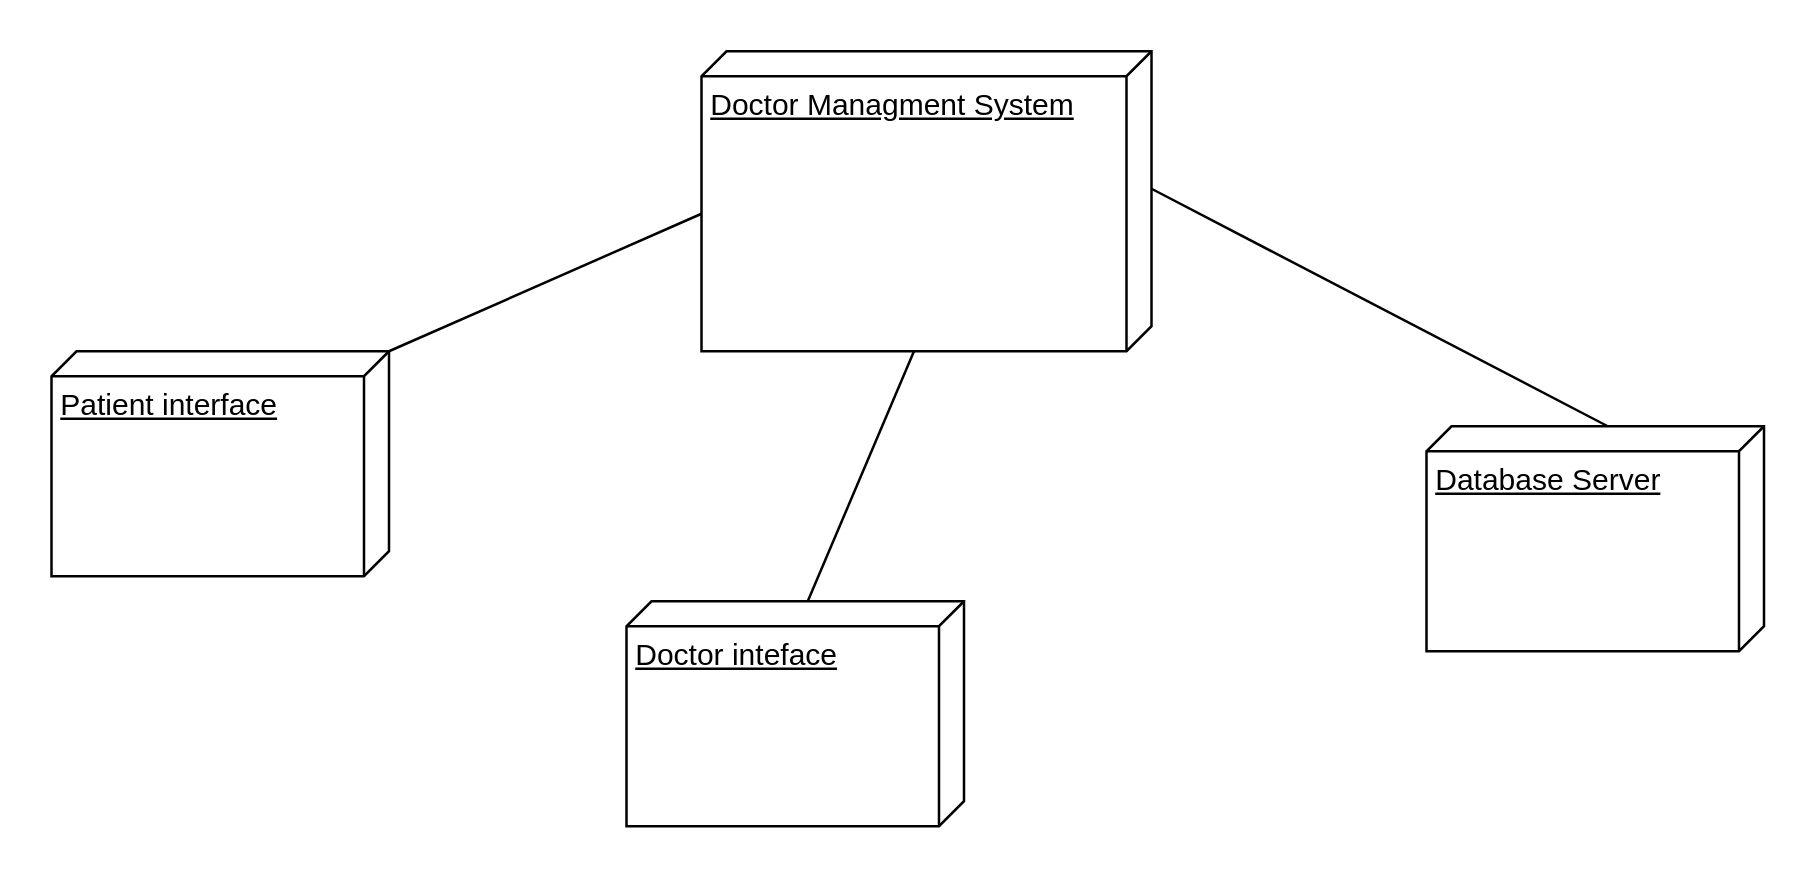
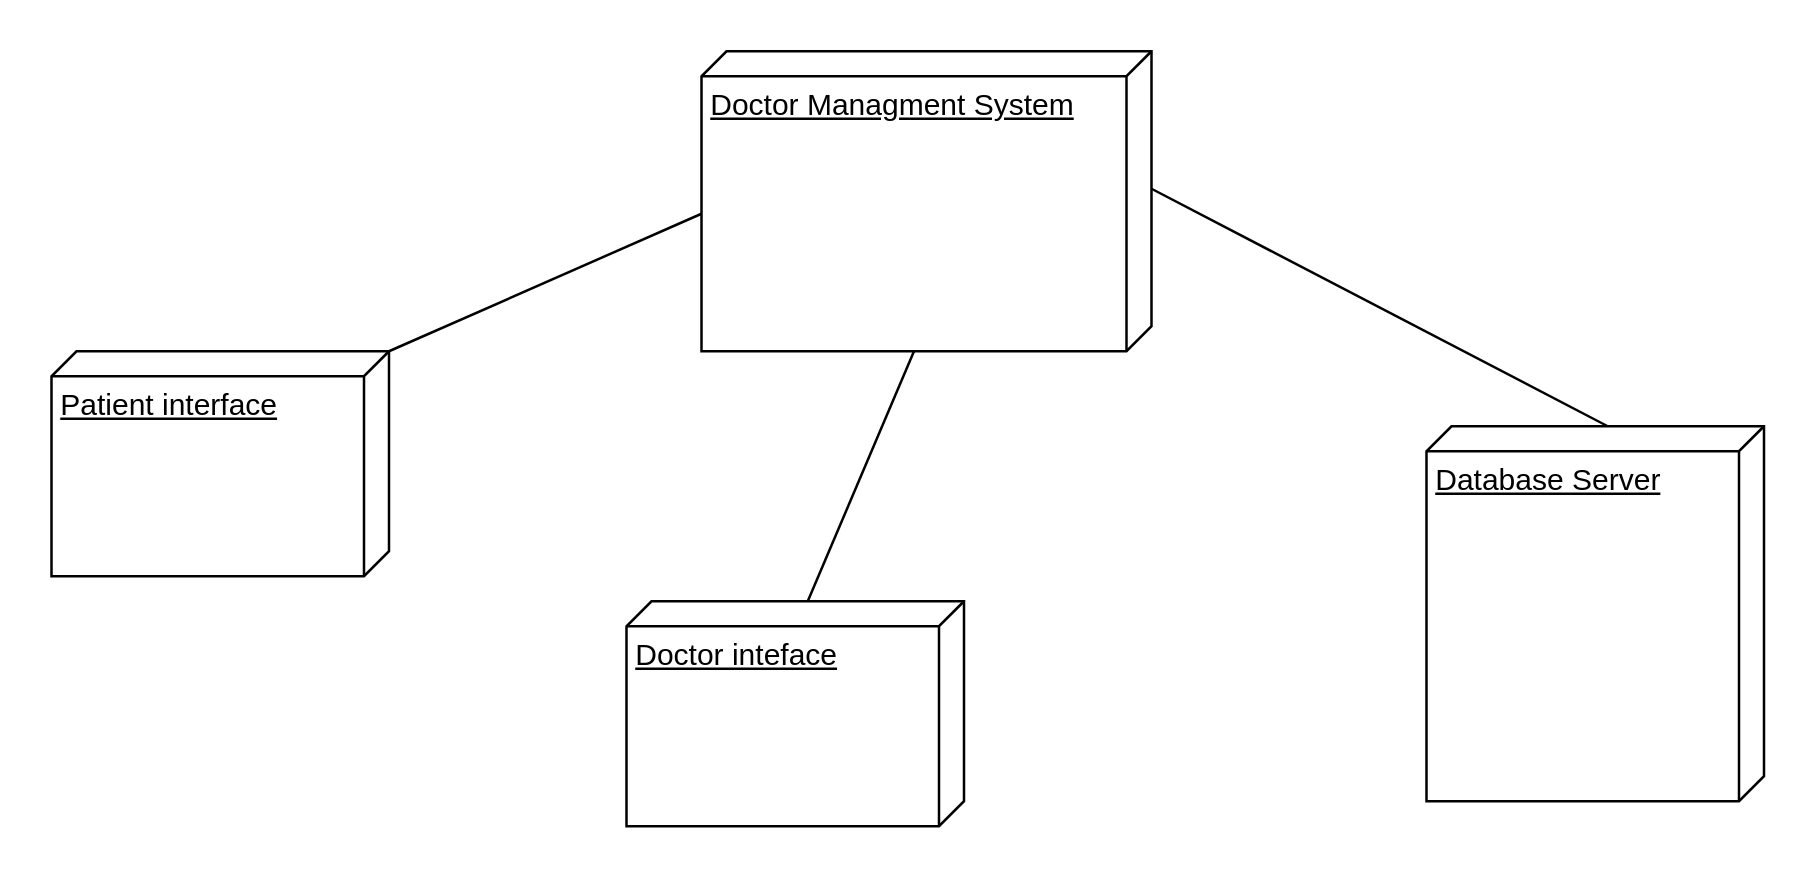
(1595, 539) -> (1595, 614)
